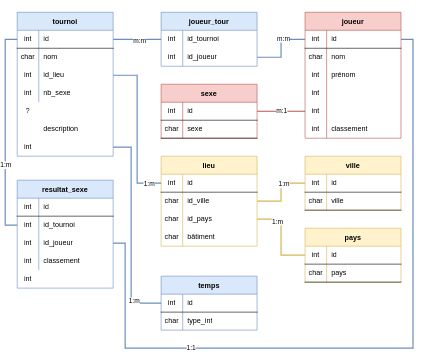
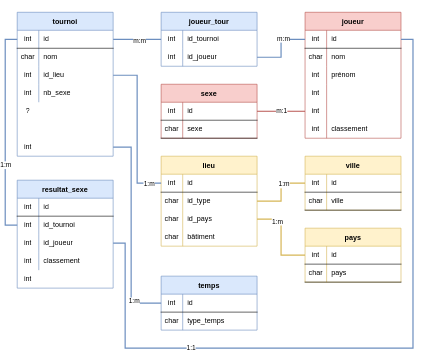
(76, 129) -> none
(200, 201) -> (201, 201)
(203, 321) -> (208, 321)
